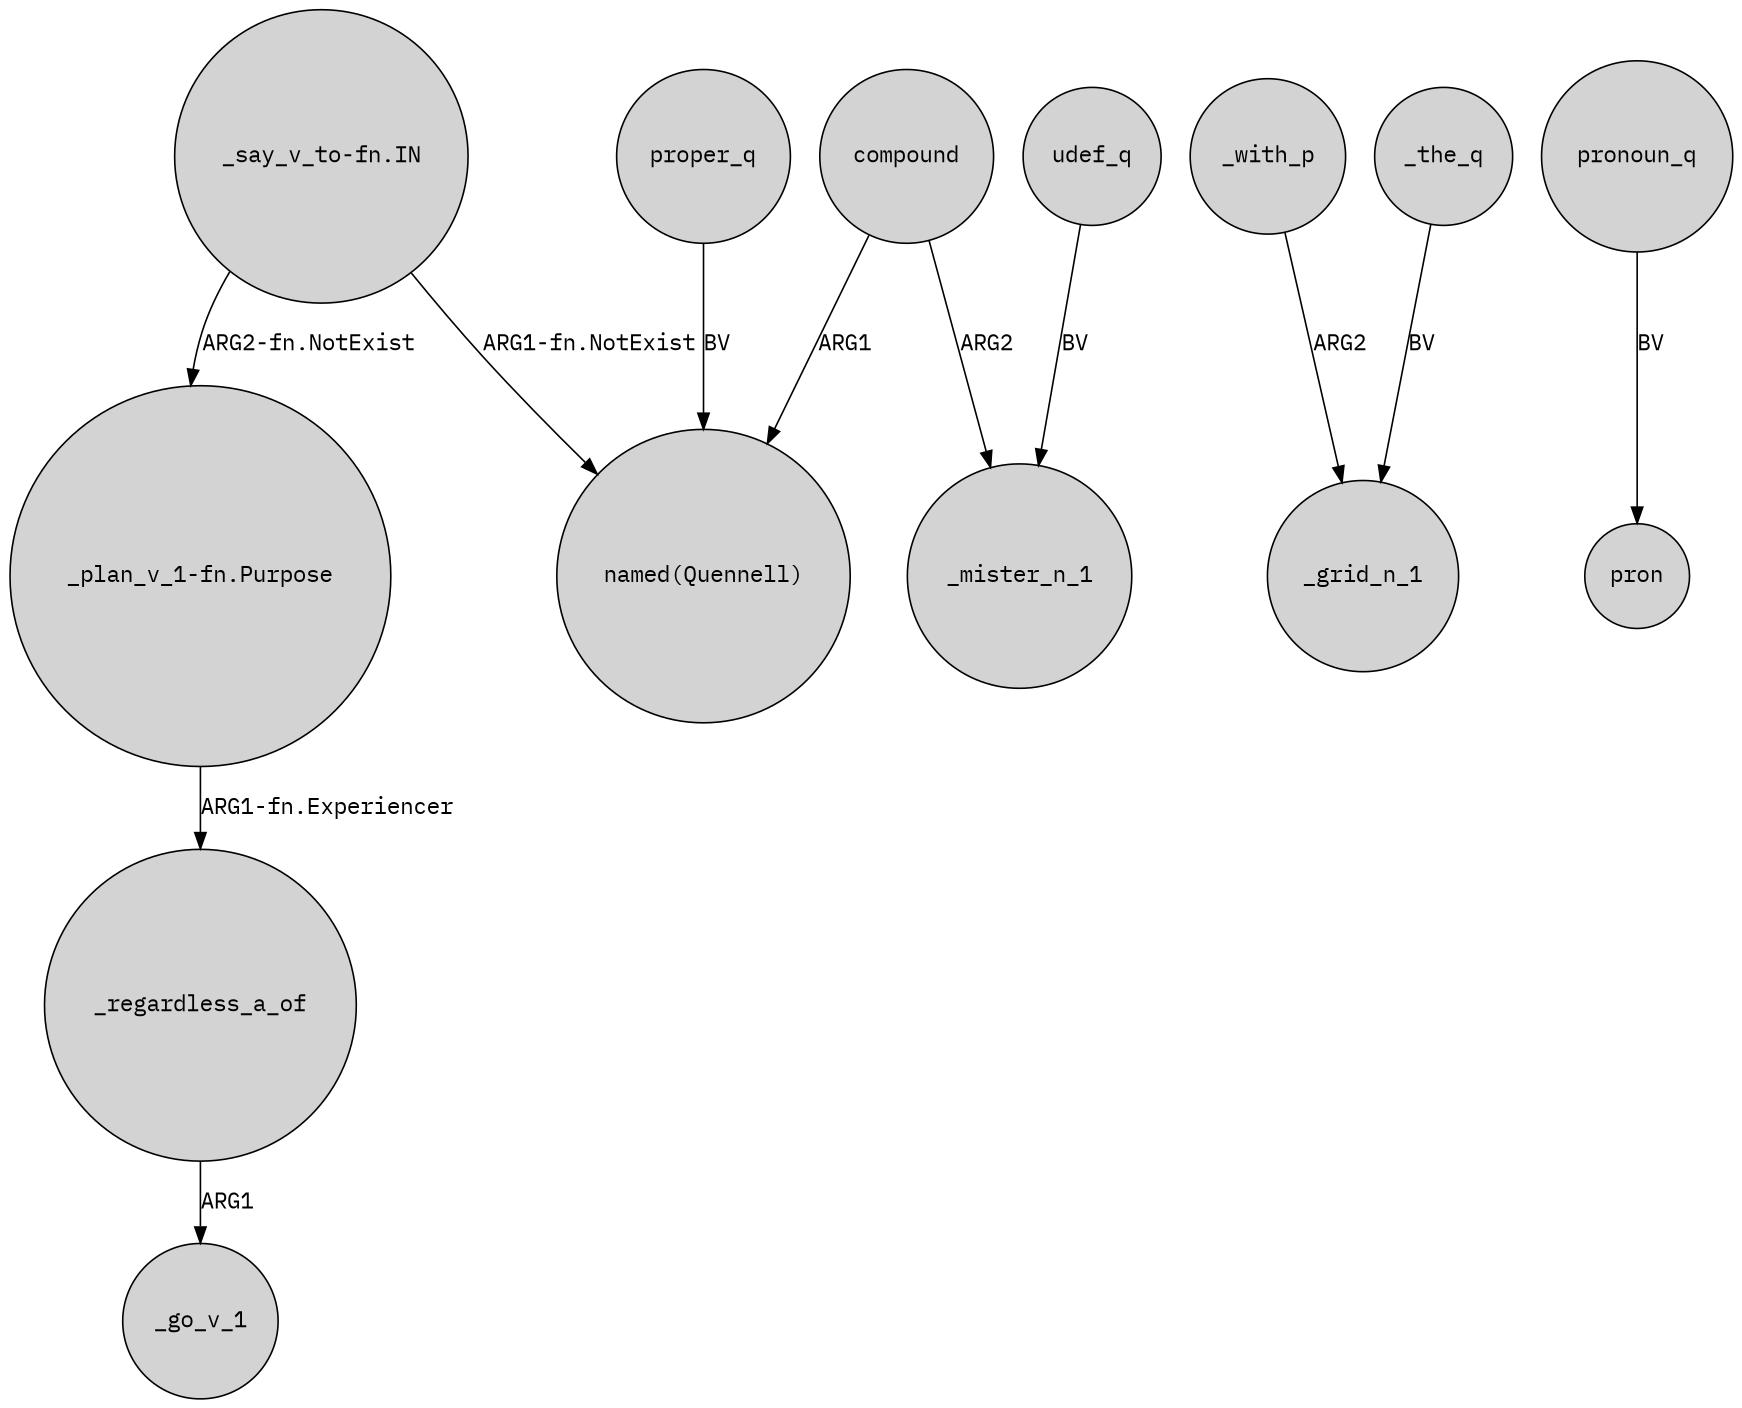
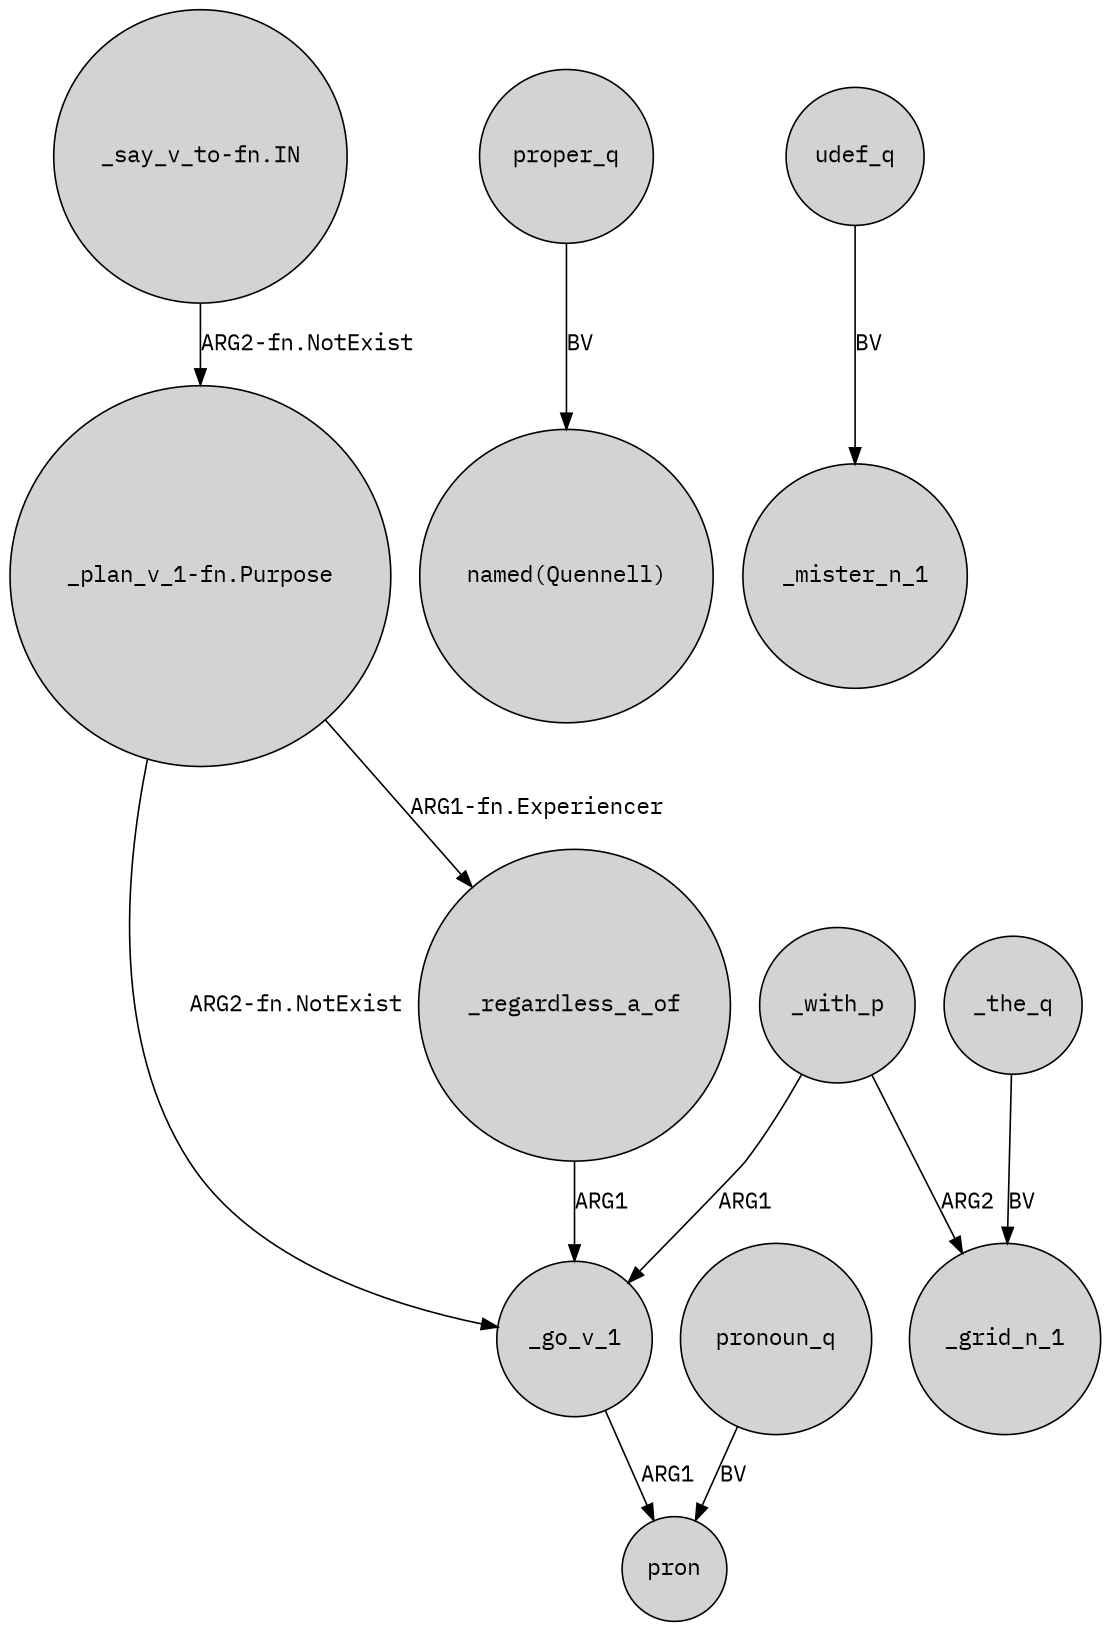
(907, 156) -> none
(495, 370) -> none
none -> (173, 1130)
none -> (729, 1179)
none -> (626, 1458)
